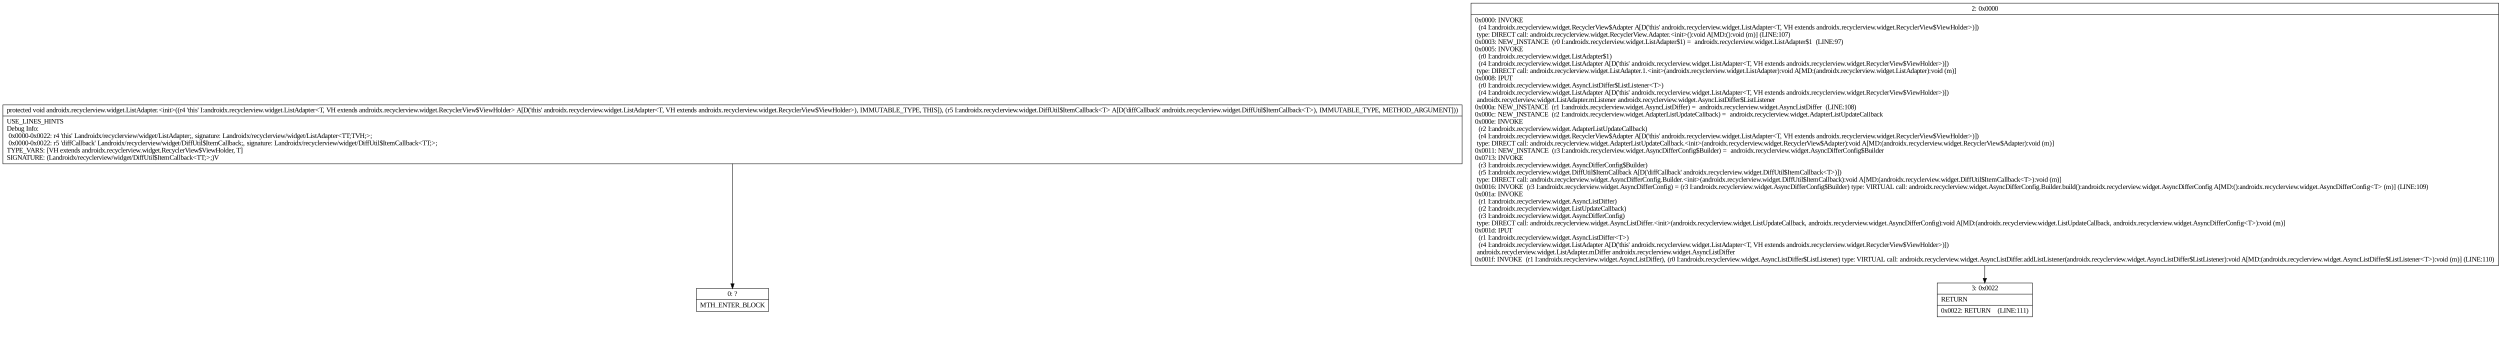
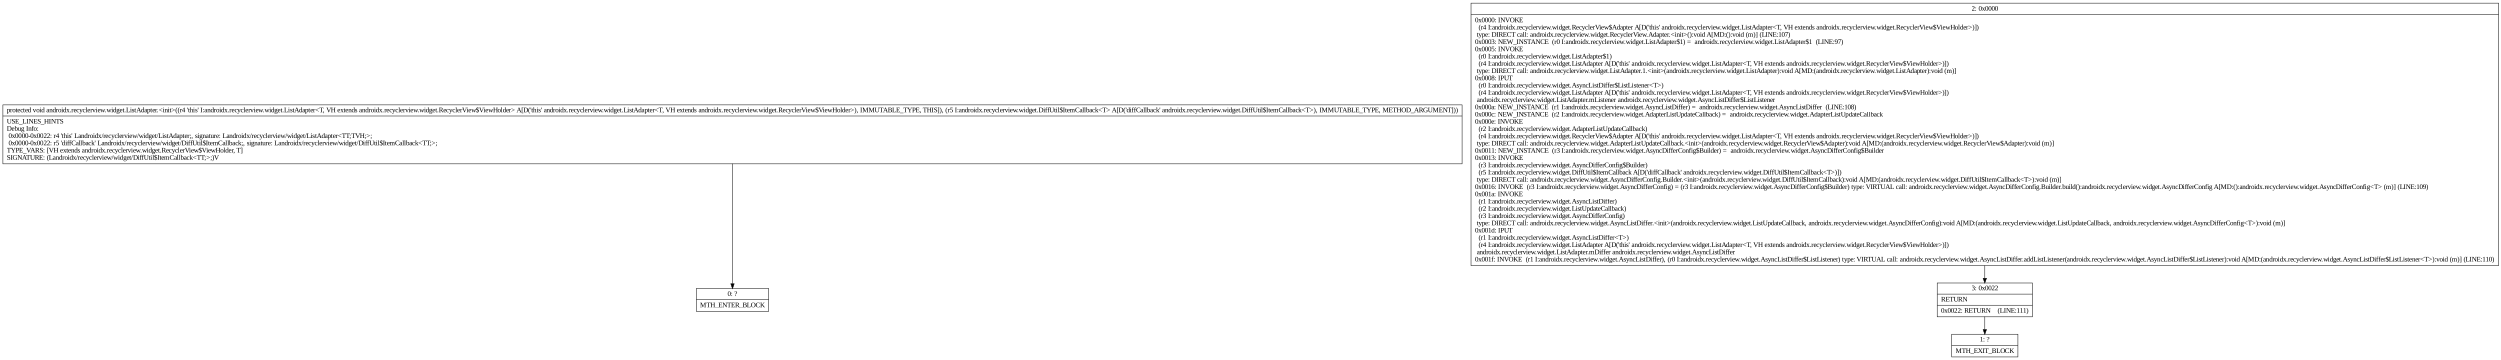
(1501, 158) -> (1501, 158)
none -> (1985, 346)
